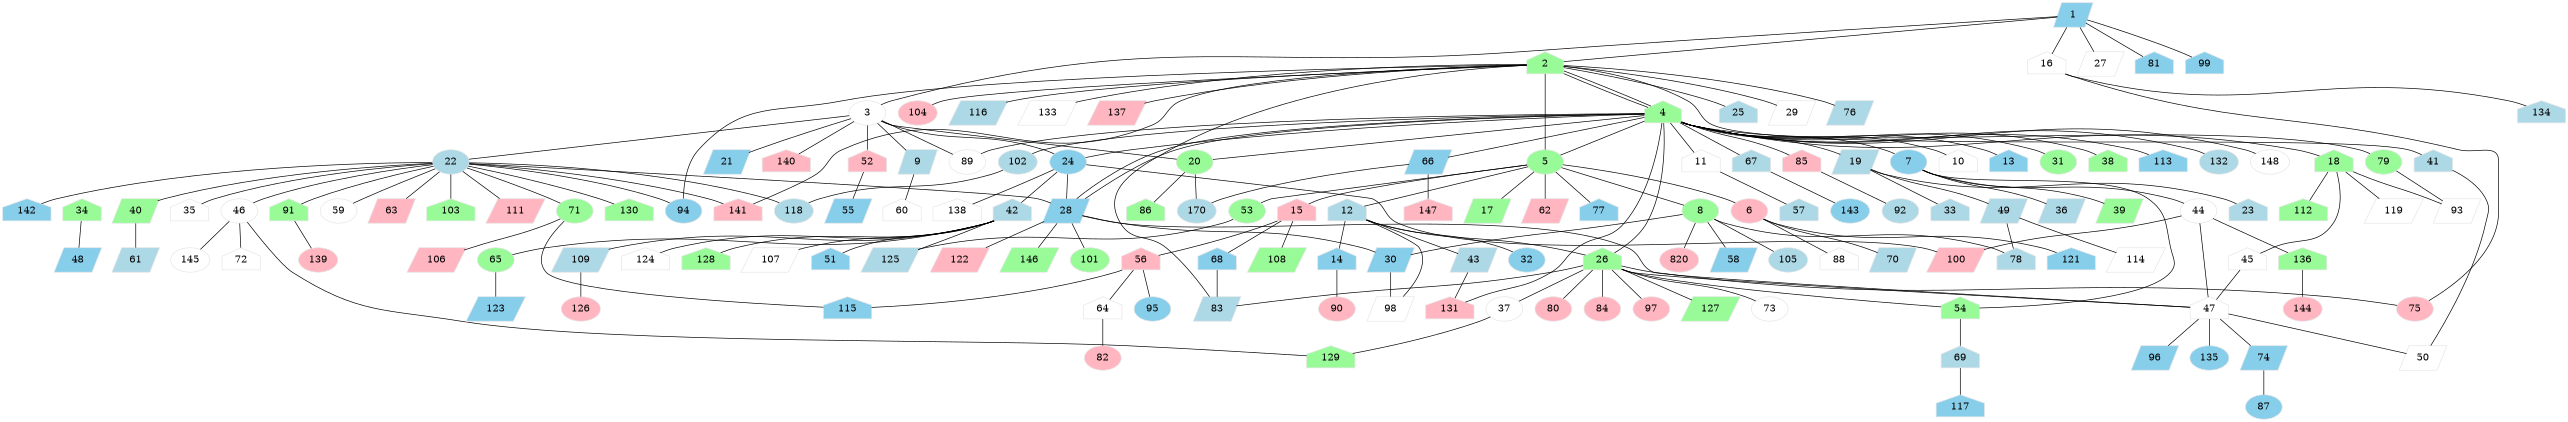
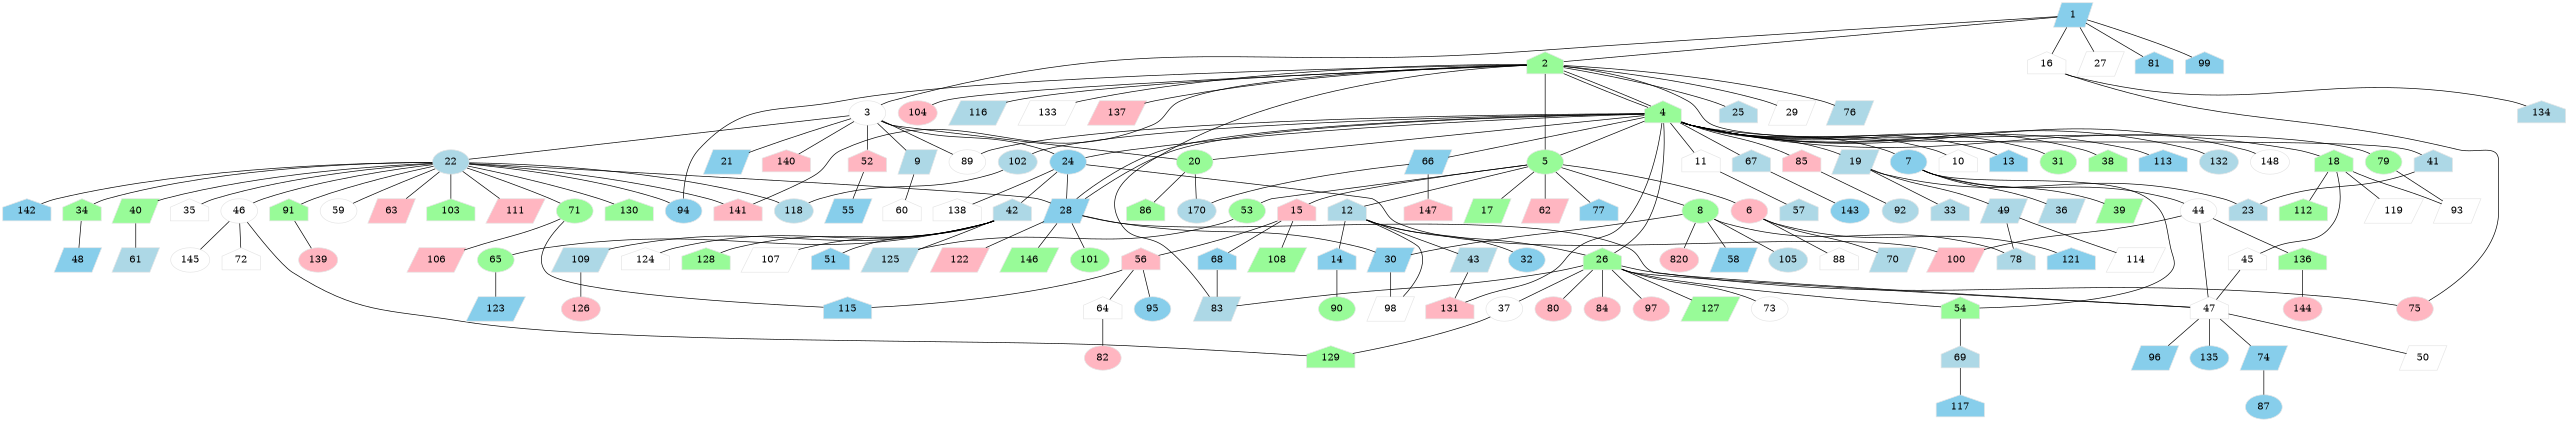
none -> (194, 180)
(2476, 254) -> (2333, 187)
(1337, 309) -> (1337, 309)
